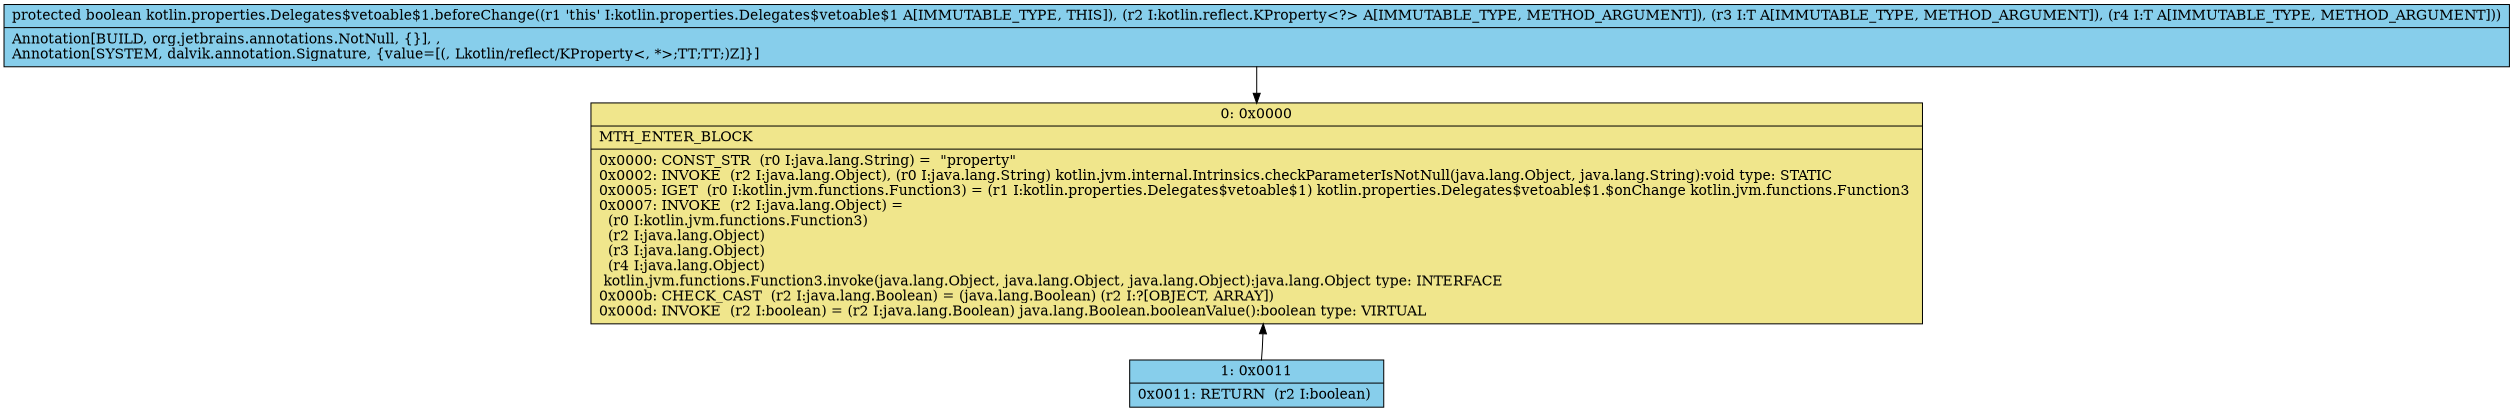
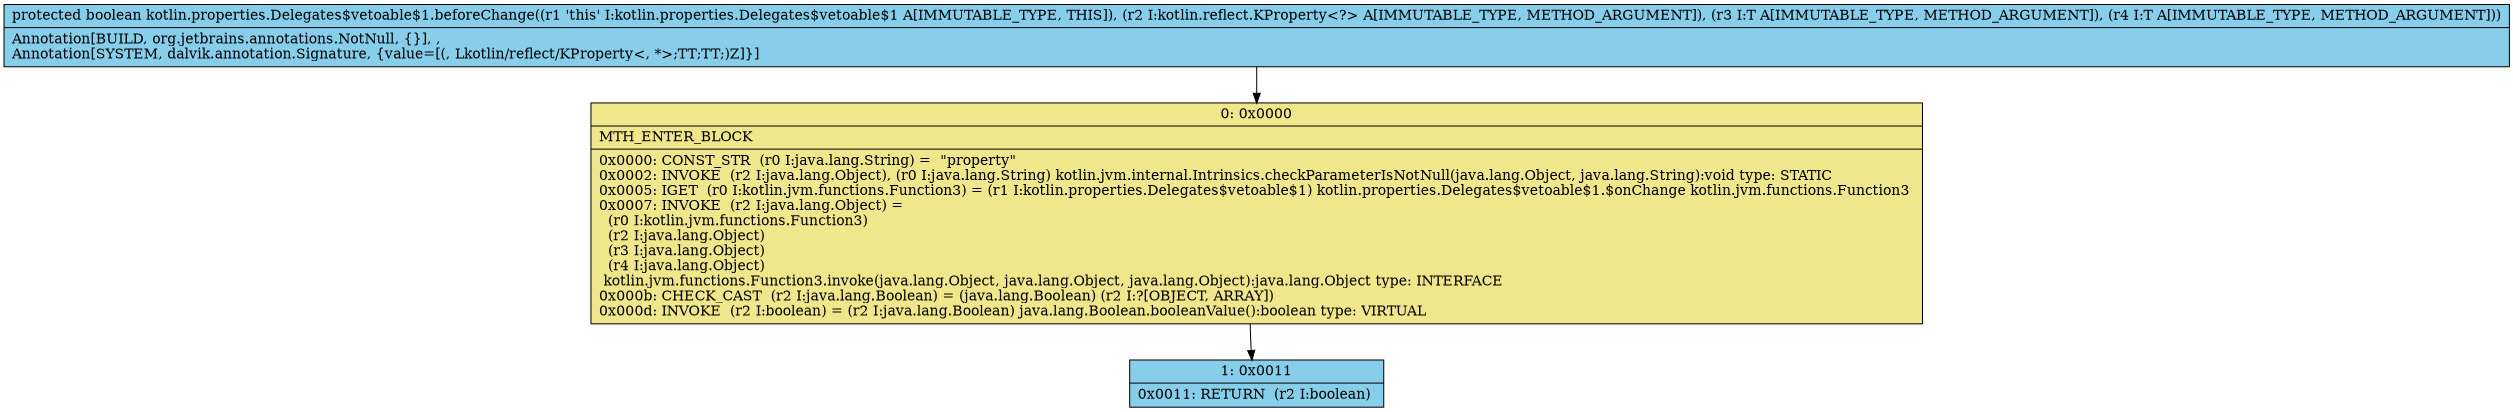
(1262, 347) -> (1251, 337)
